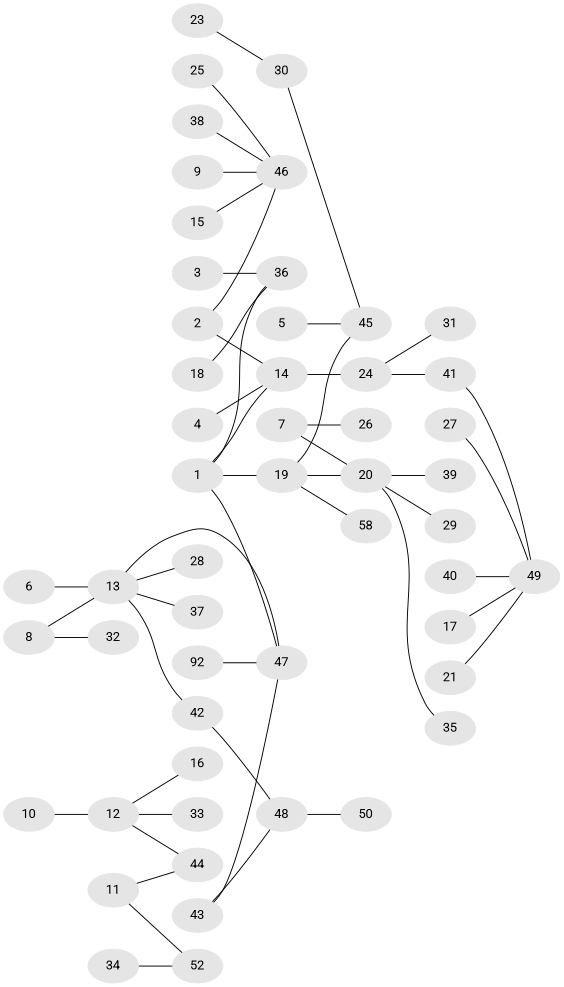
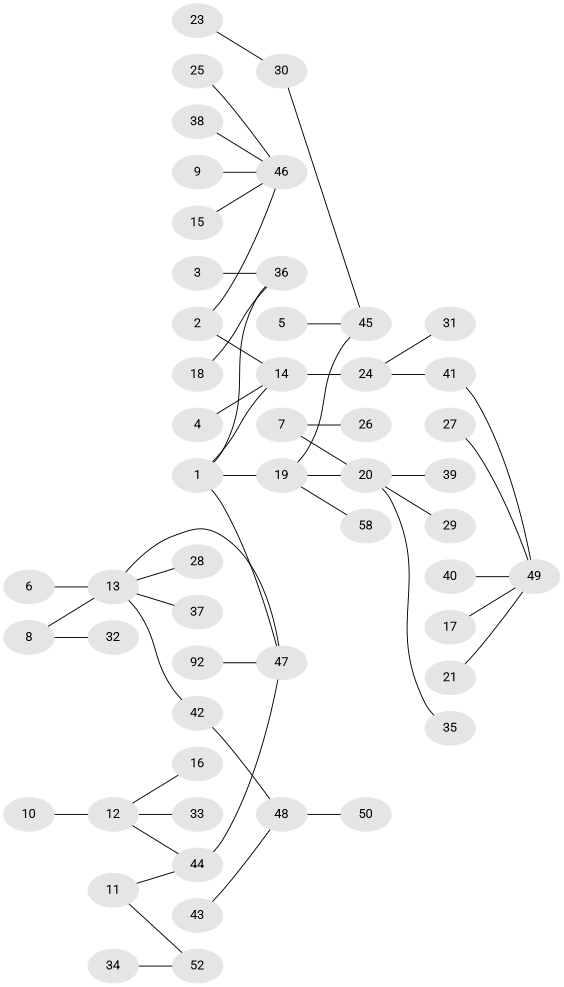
(253, 794) -> (256, 765)
